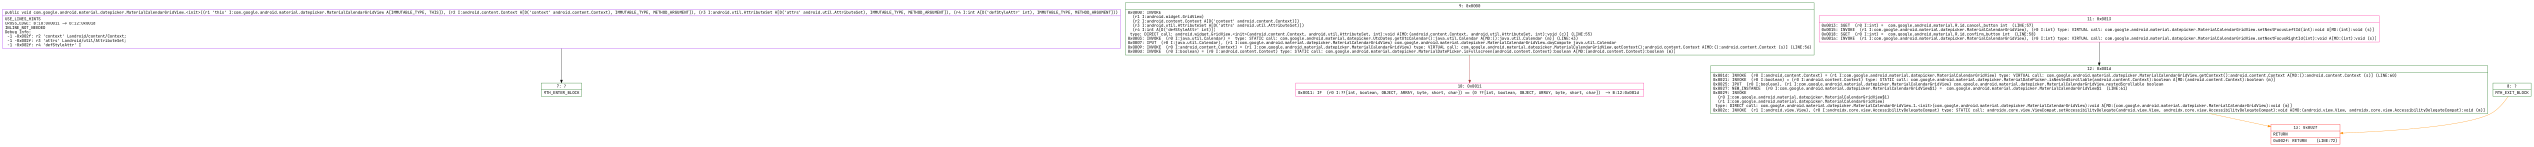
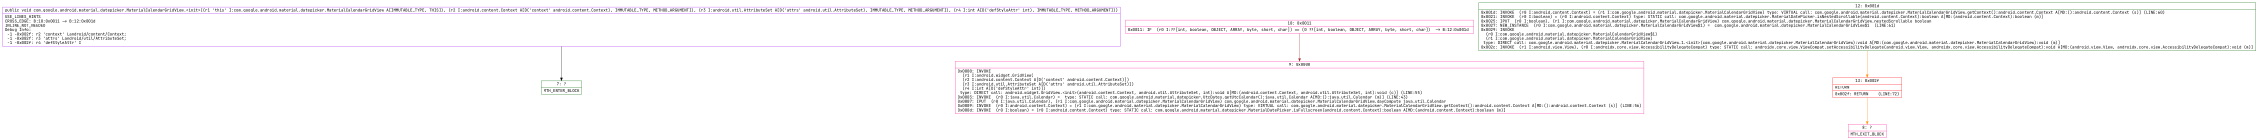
(1470, 29) -> (1300, 88)
(2099, 29) -> none
(1470, 68) -> (1300, 46)
(2512, 90) -> (1867, 131)
(2430, 127) -> (1867, 109)
